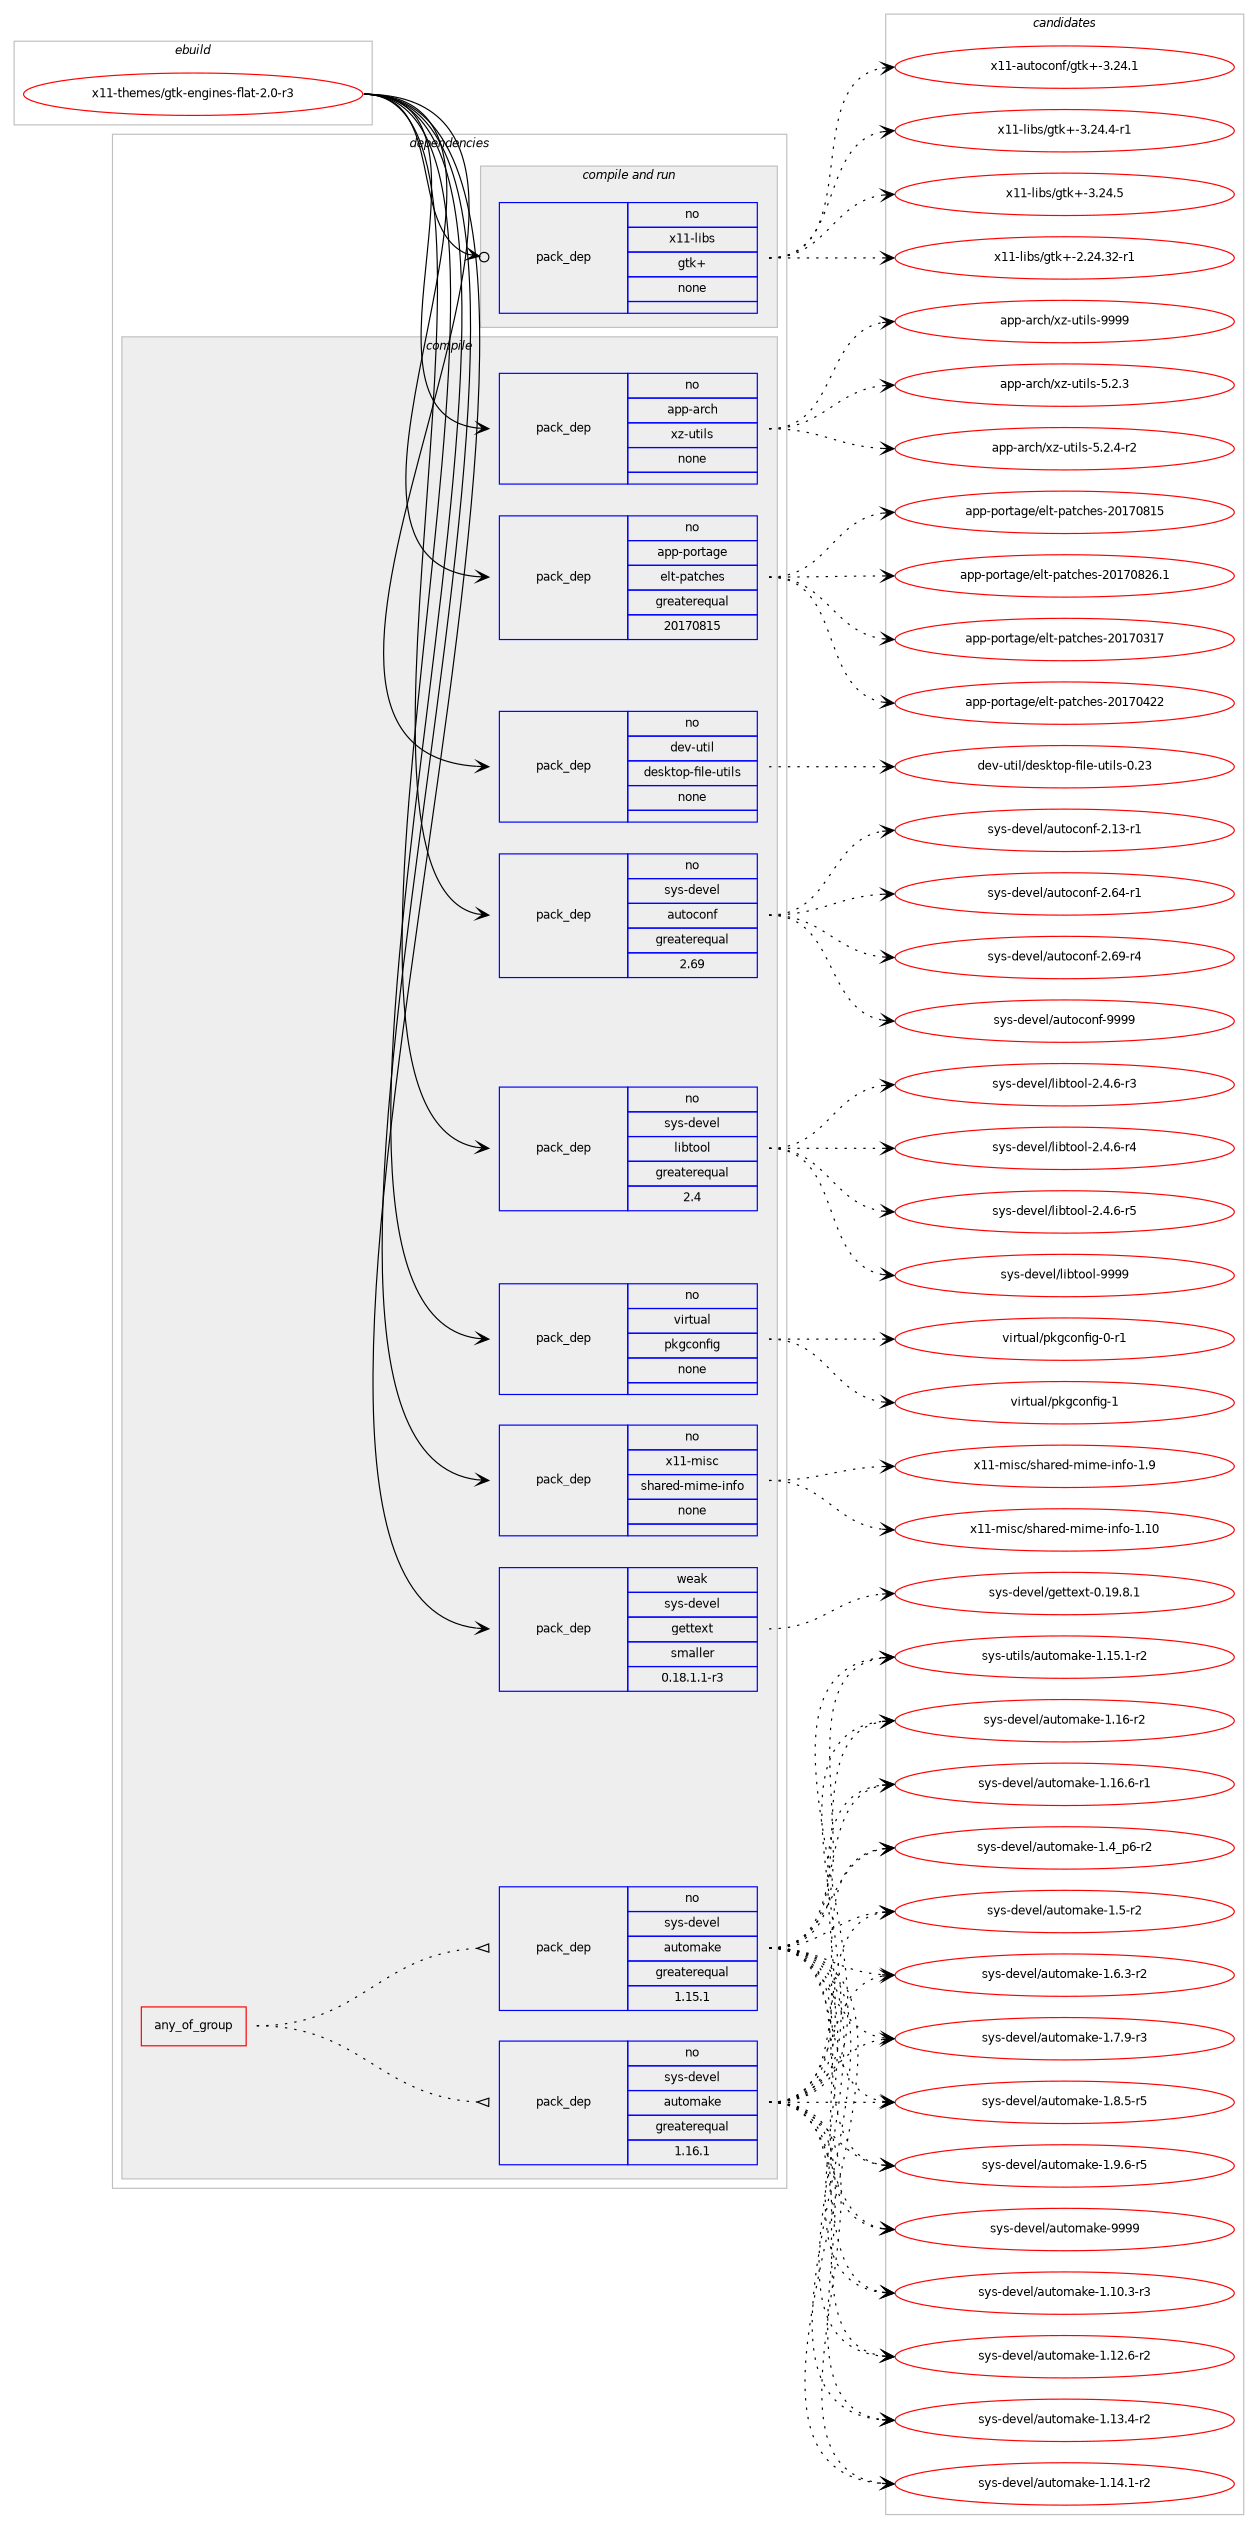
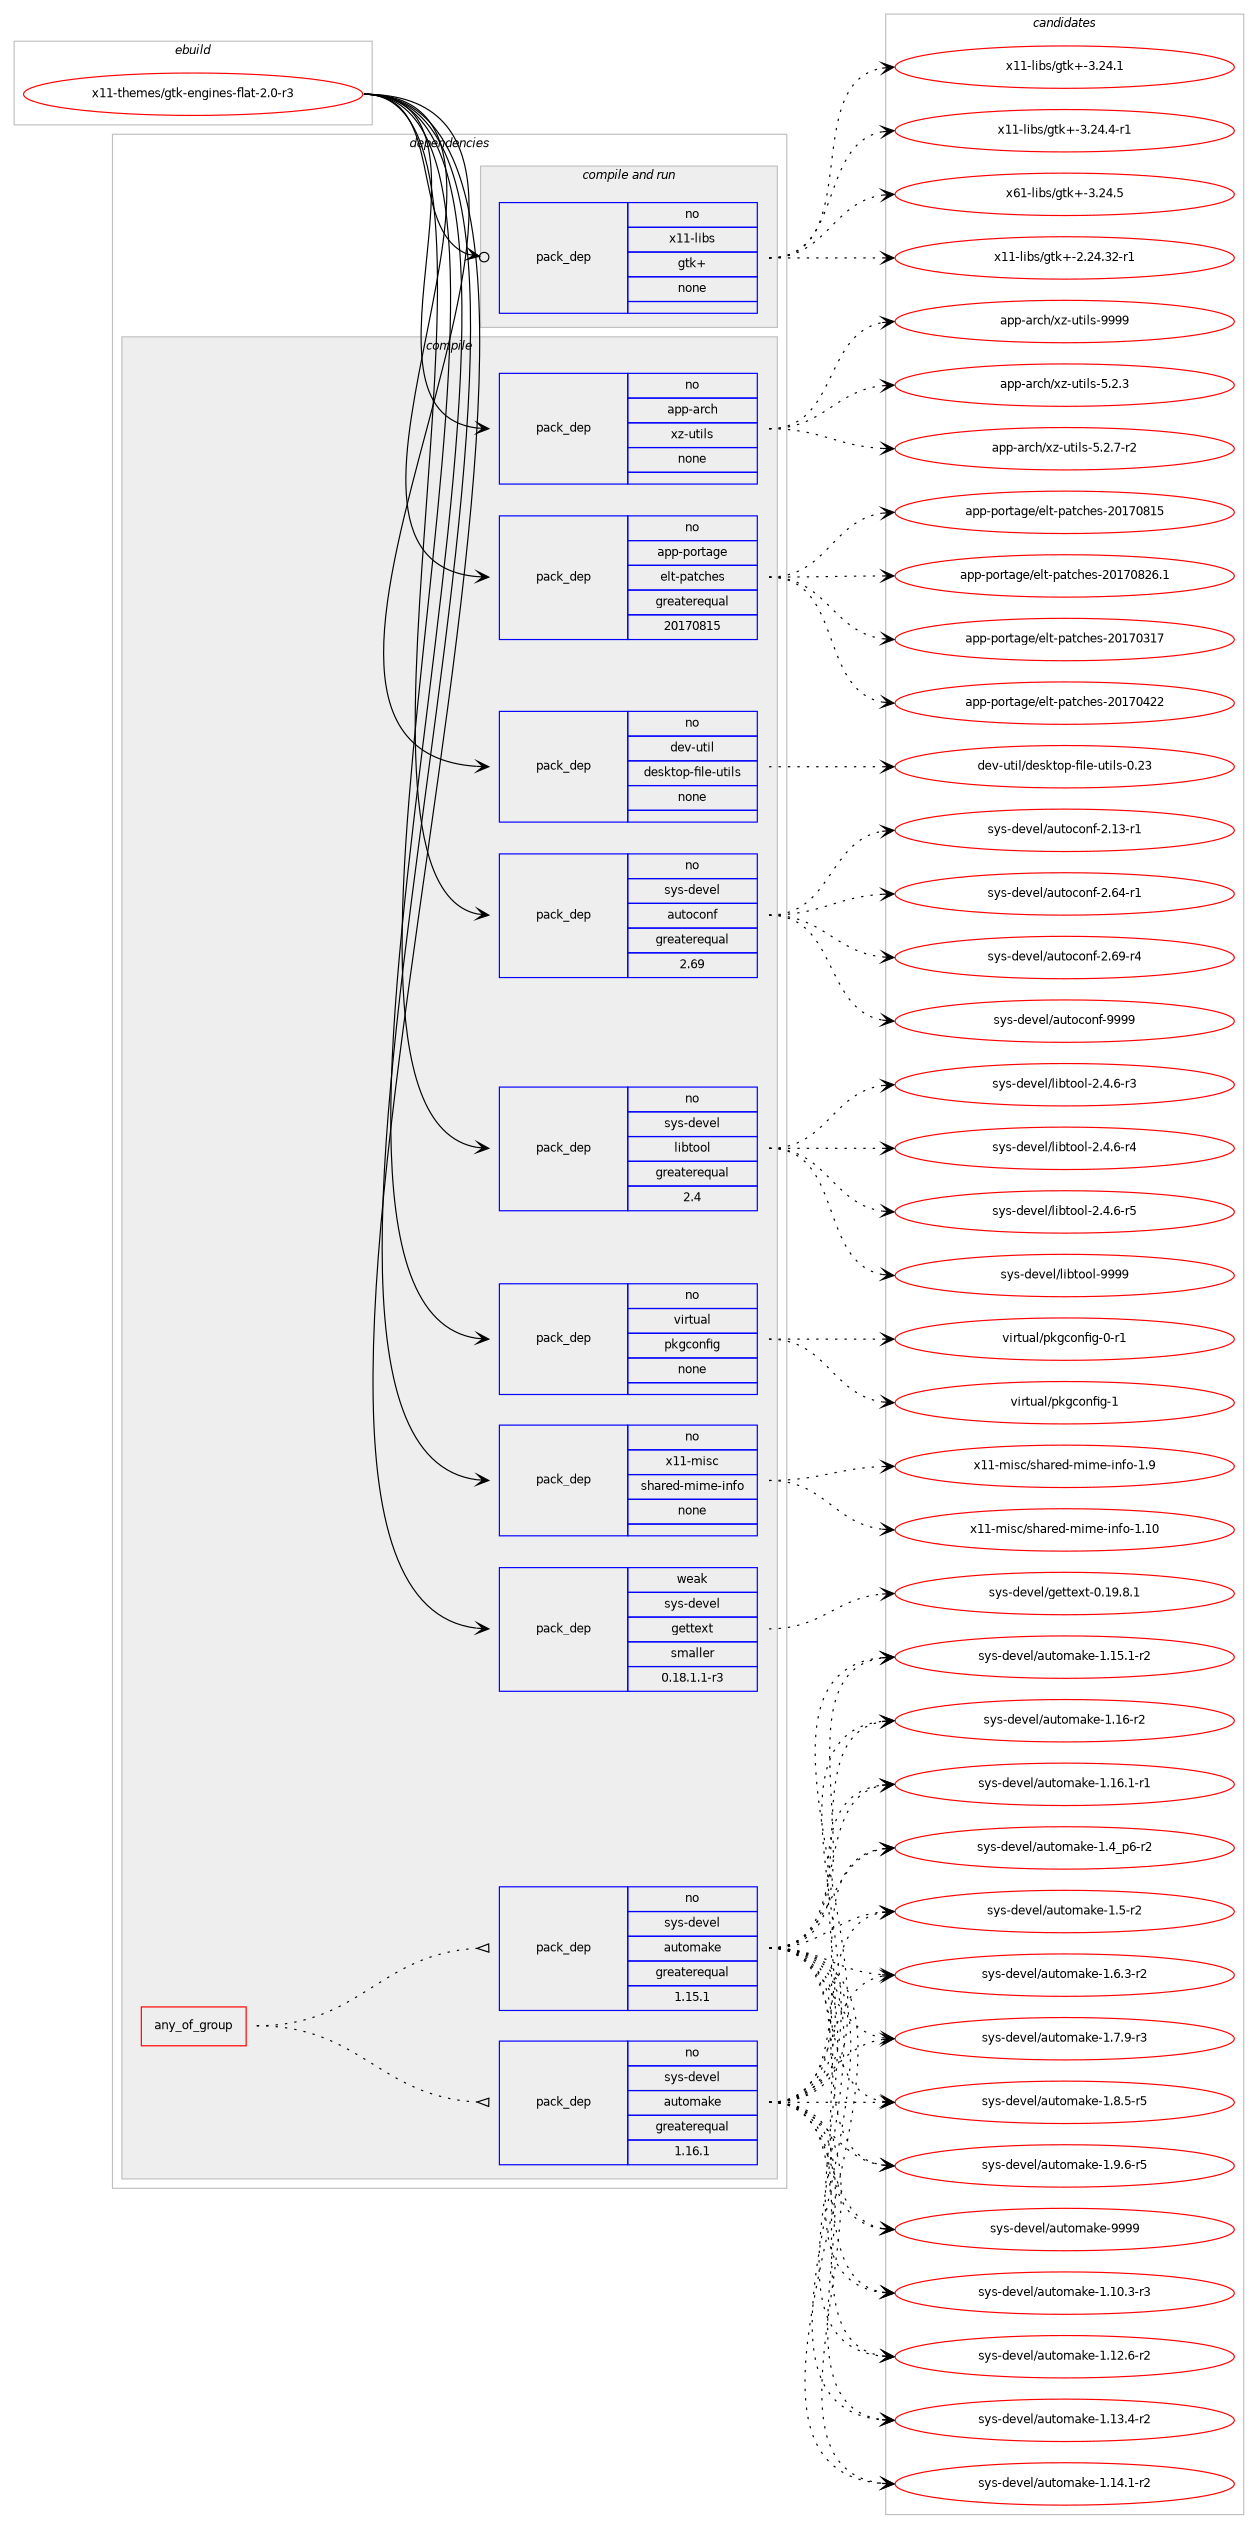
(1065, 67) -> (1065, 67)
(1065, 194) -> (1065, 194)
(1065, 449) -> (1065, 449)
(1065, 1657) -> (1065, 1657)
(1065, 1784) -> (1065, 1784)
